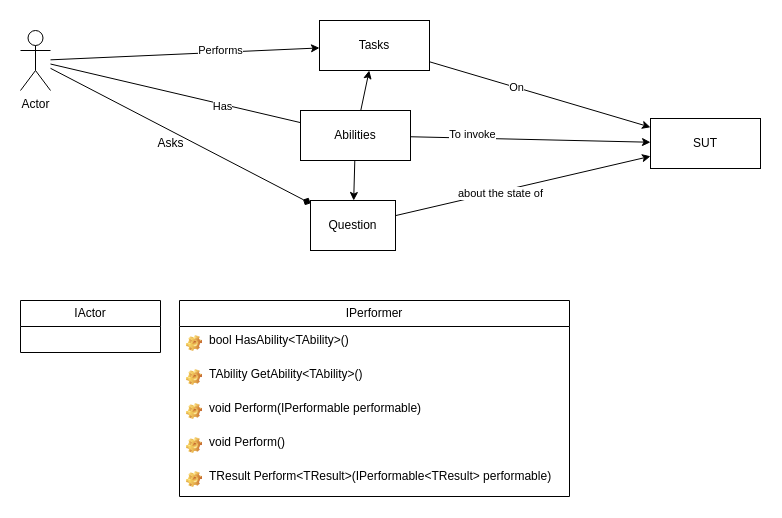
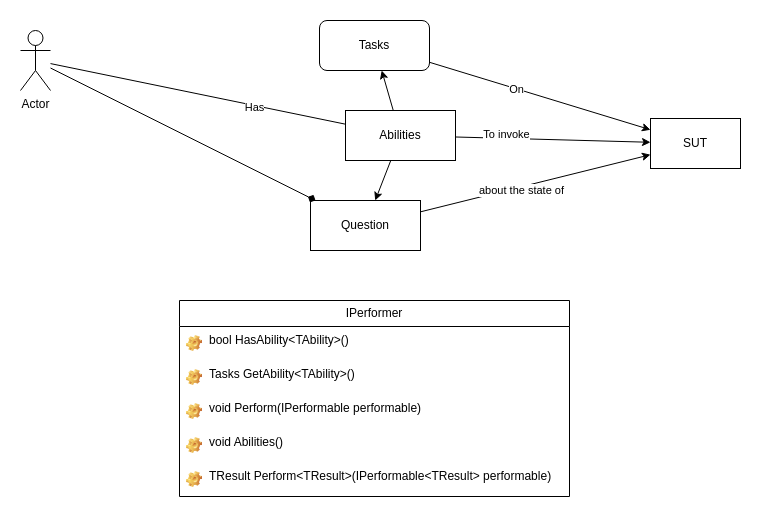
(375, 46) -> (375, 46)
(182, 54) -> none
(356, 136) -> (401, 136)
(171, 144) -> none
(706, 144) -> (696, 144)
(353, 226) -> (366, 226)
(91, 327) -> none
(298, 375) -> (293, 375)
(253, 443) -> (254, 443)
